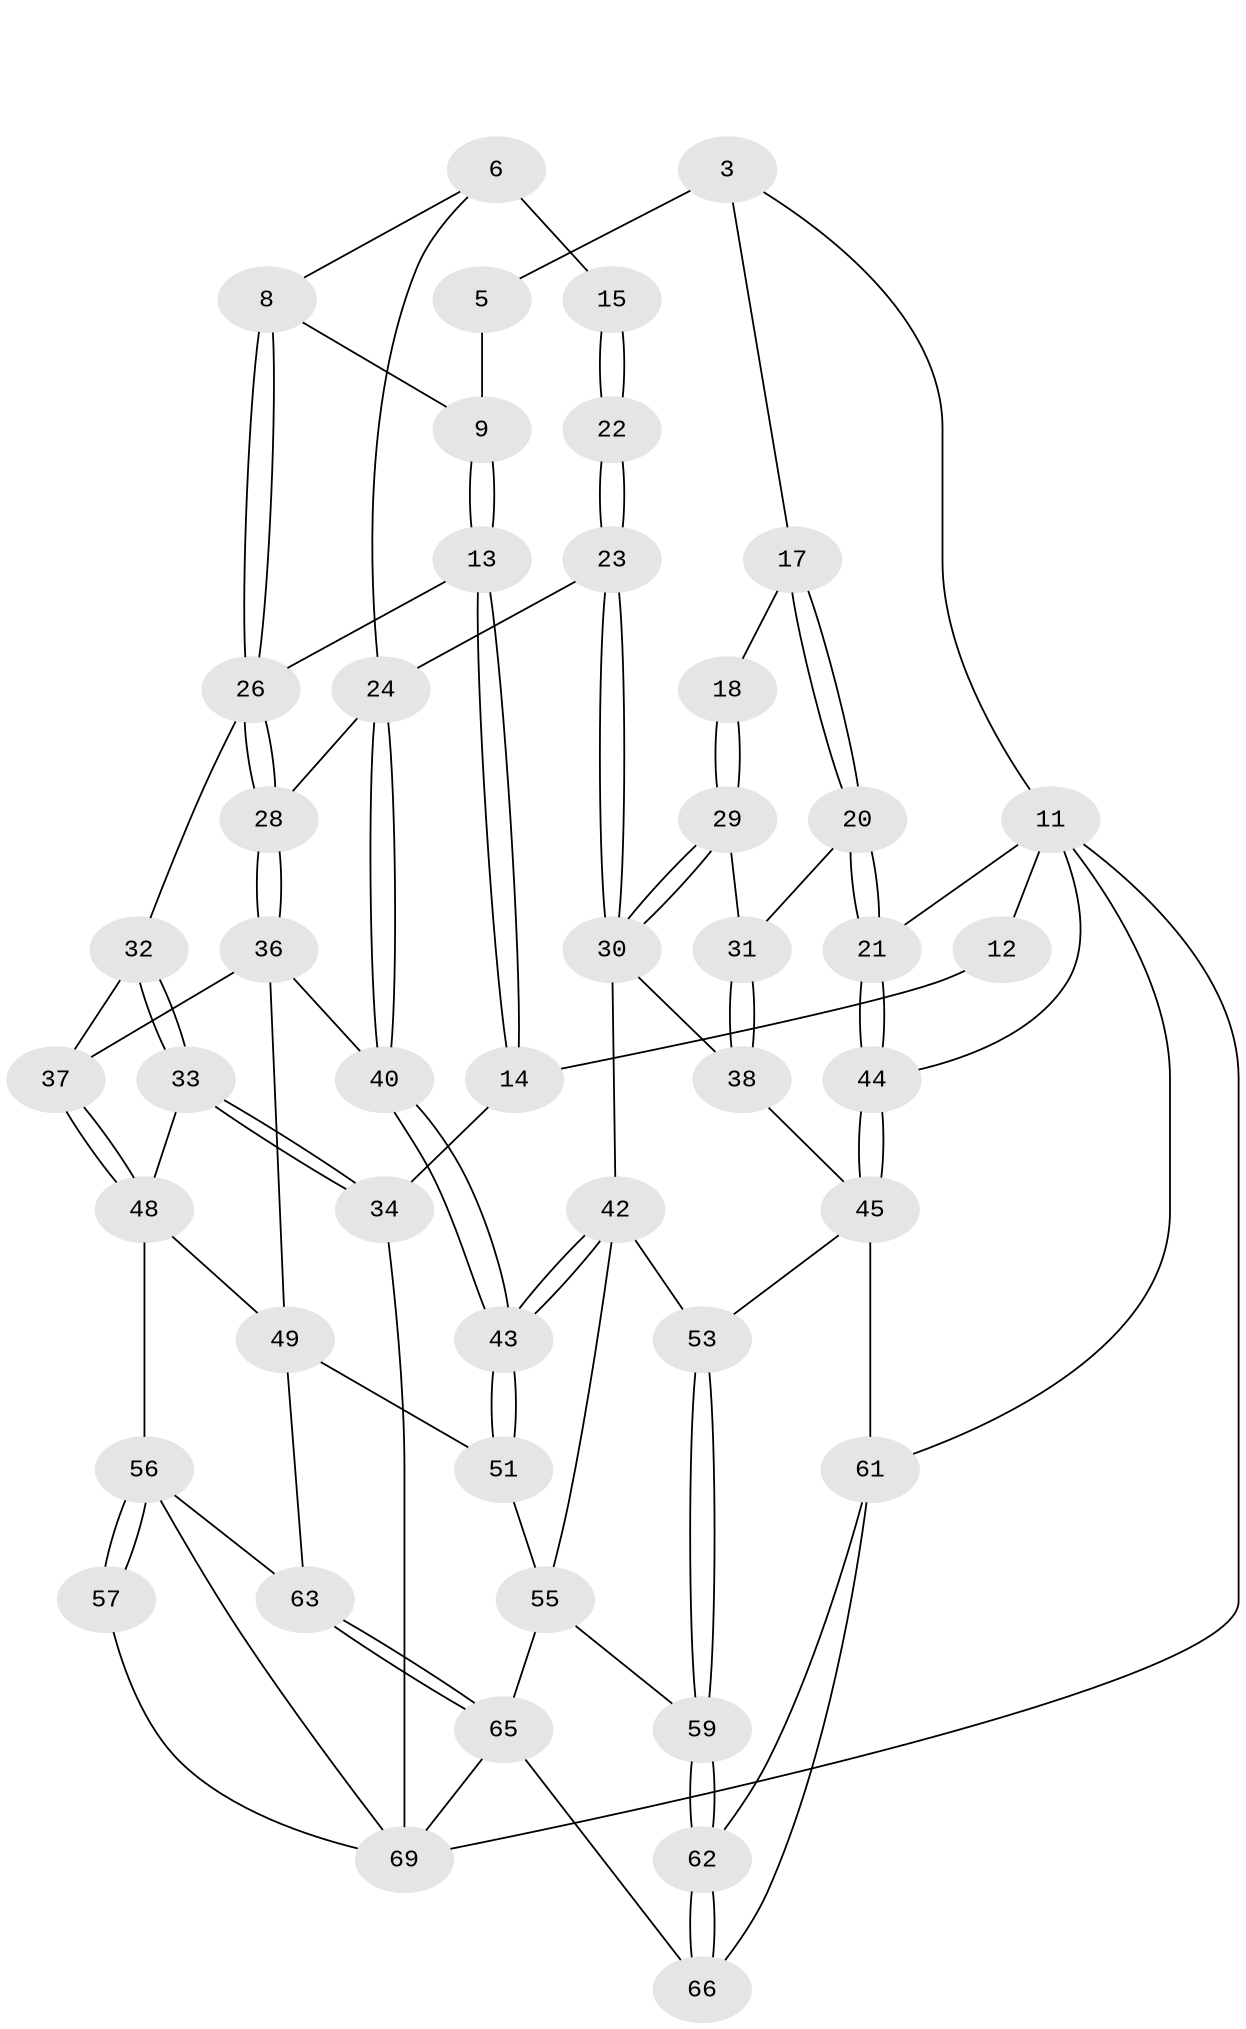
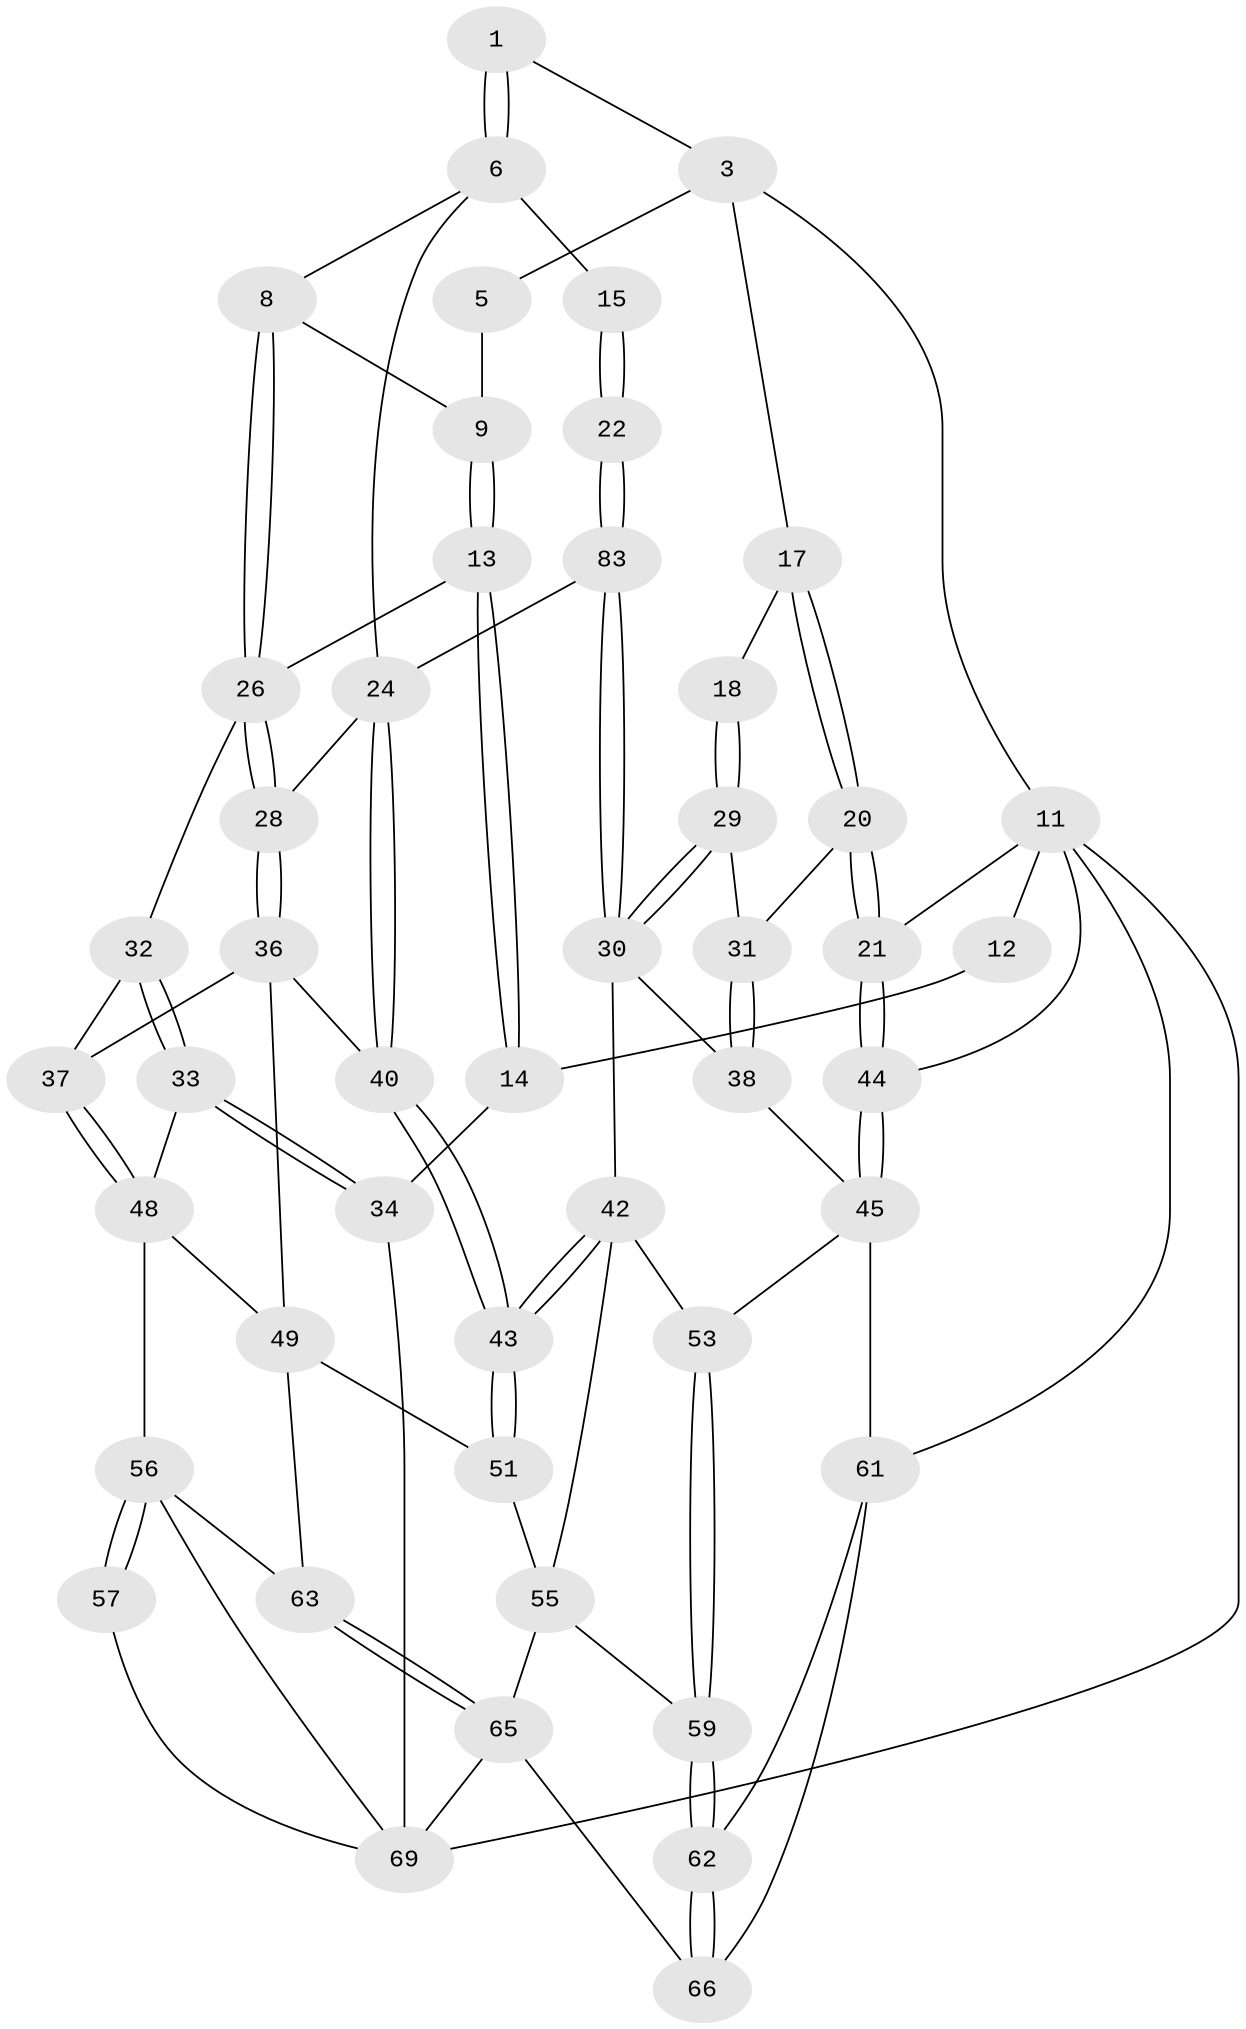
none -> (497, 40)
(612, 560) -> (612, 560)
